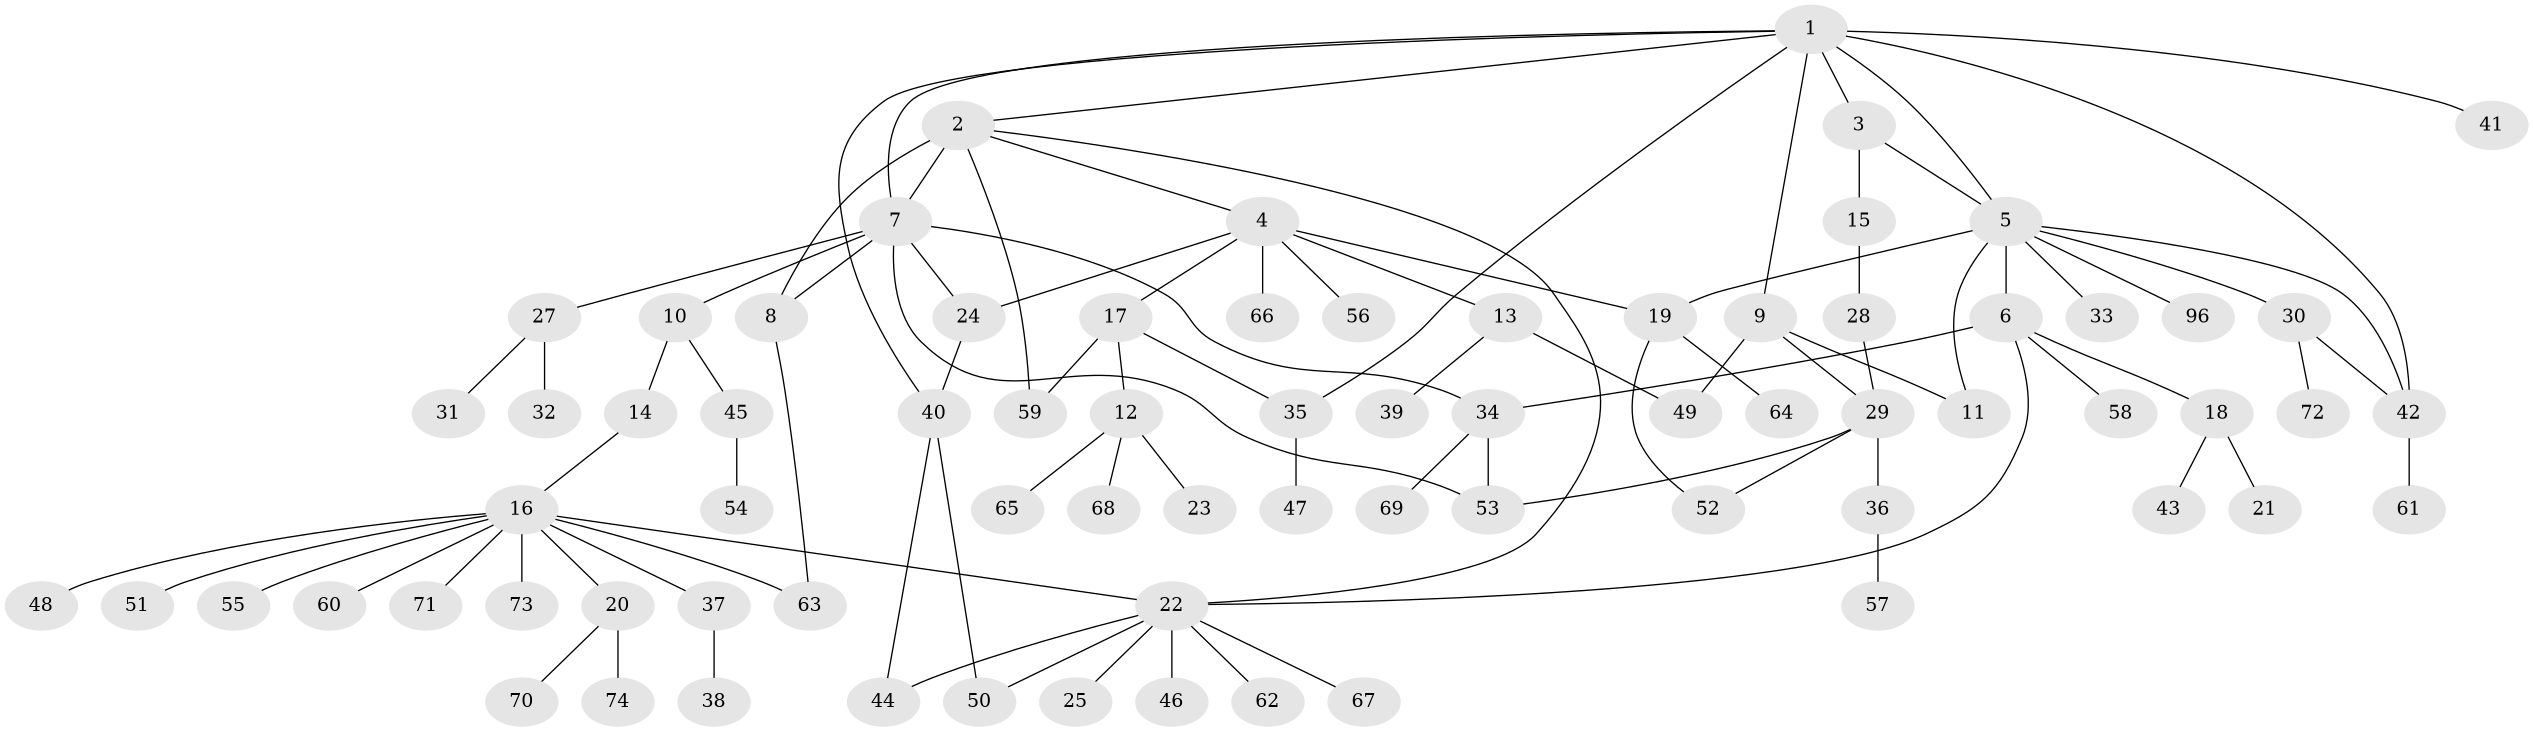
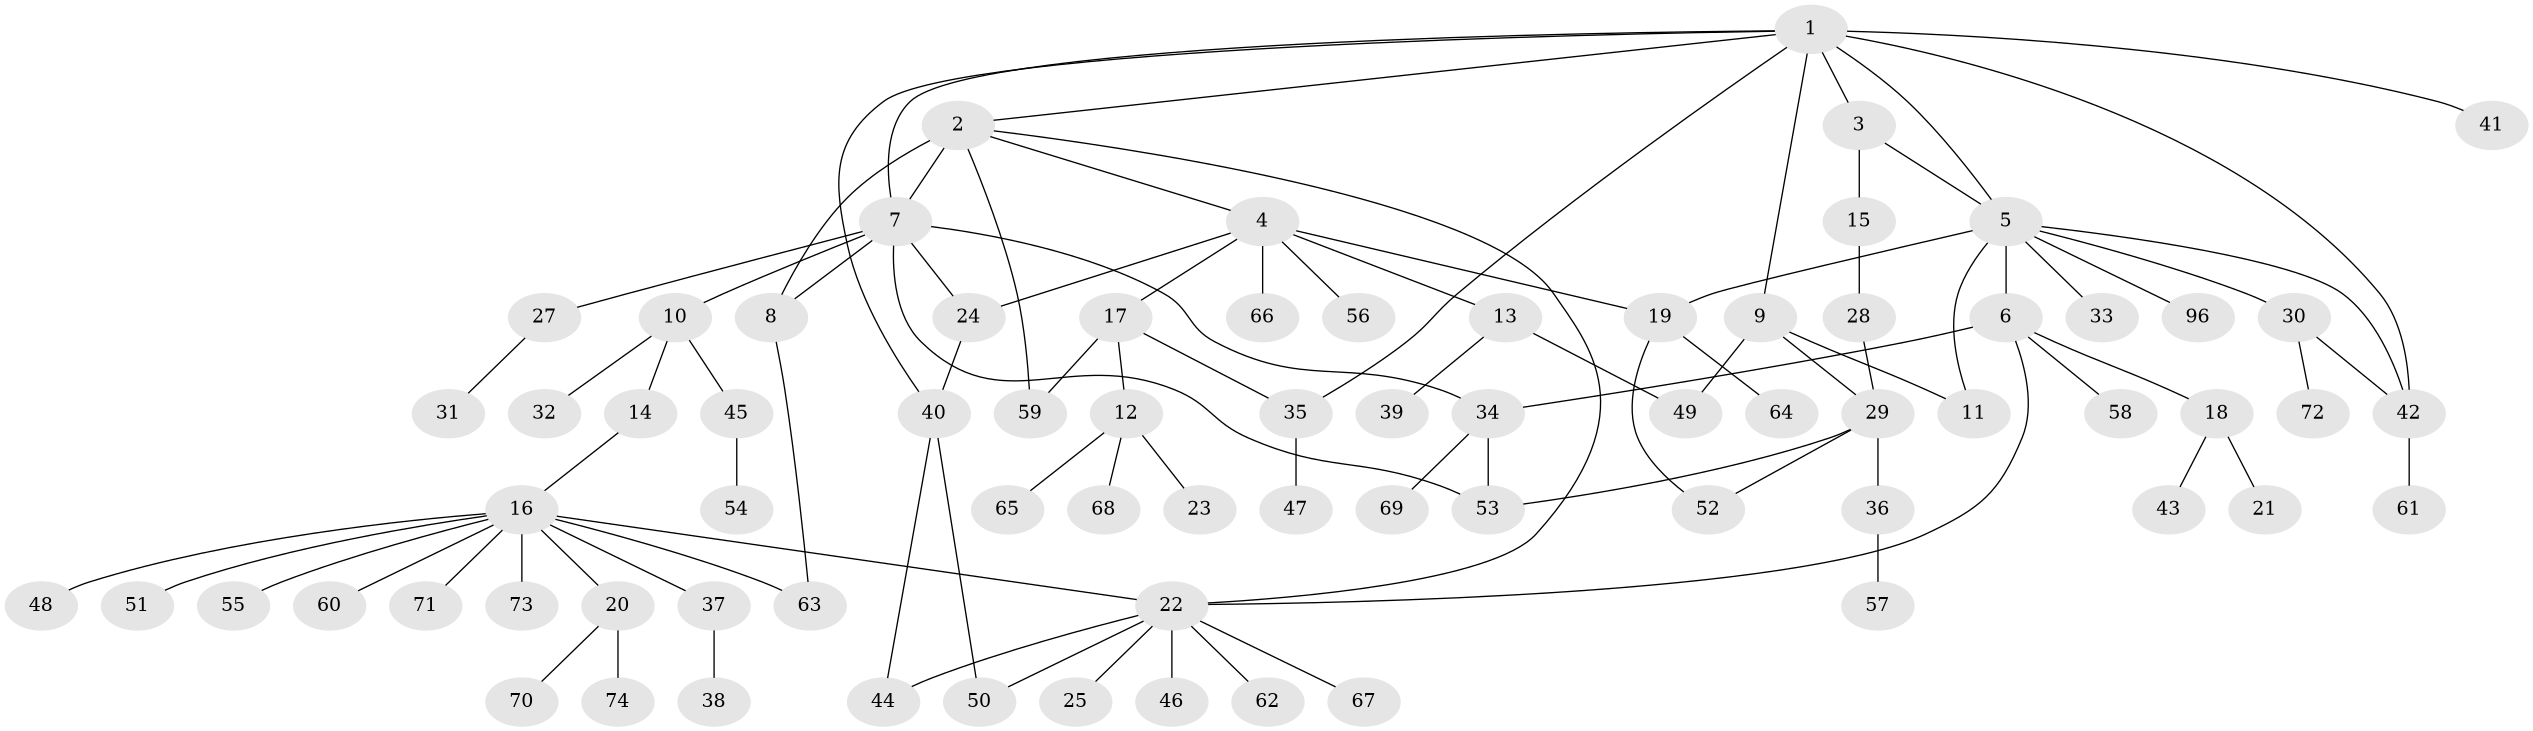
(545, 366) -> (610, 366)
